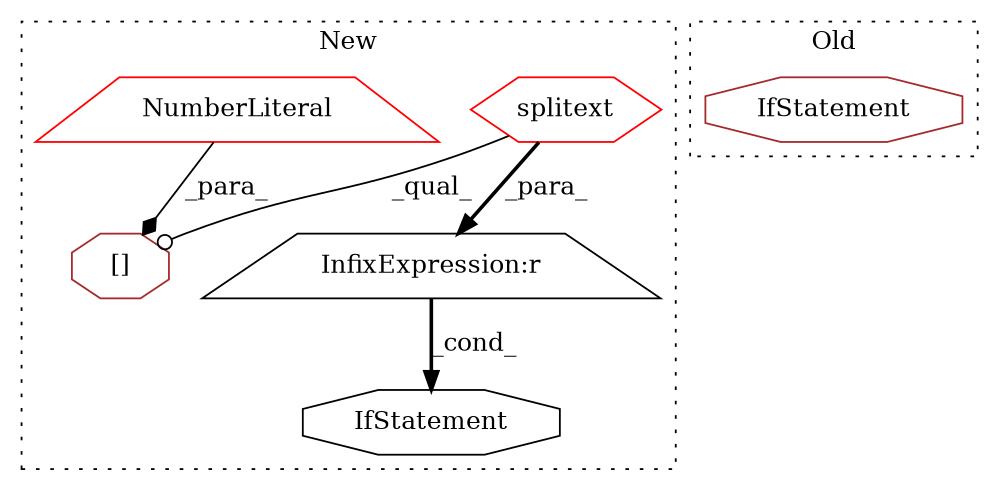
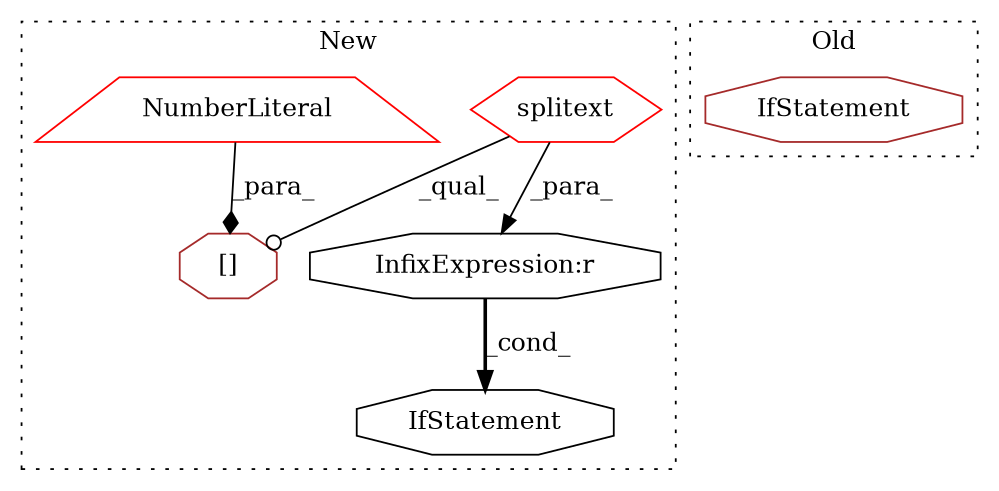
(505, 181) -> (530, 180)
(431, 266) -> (485, 266)
